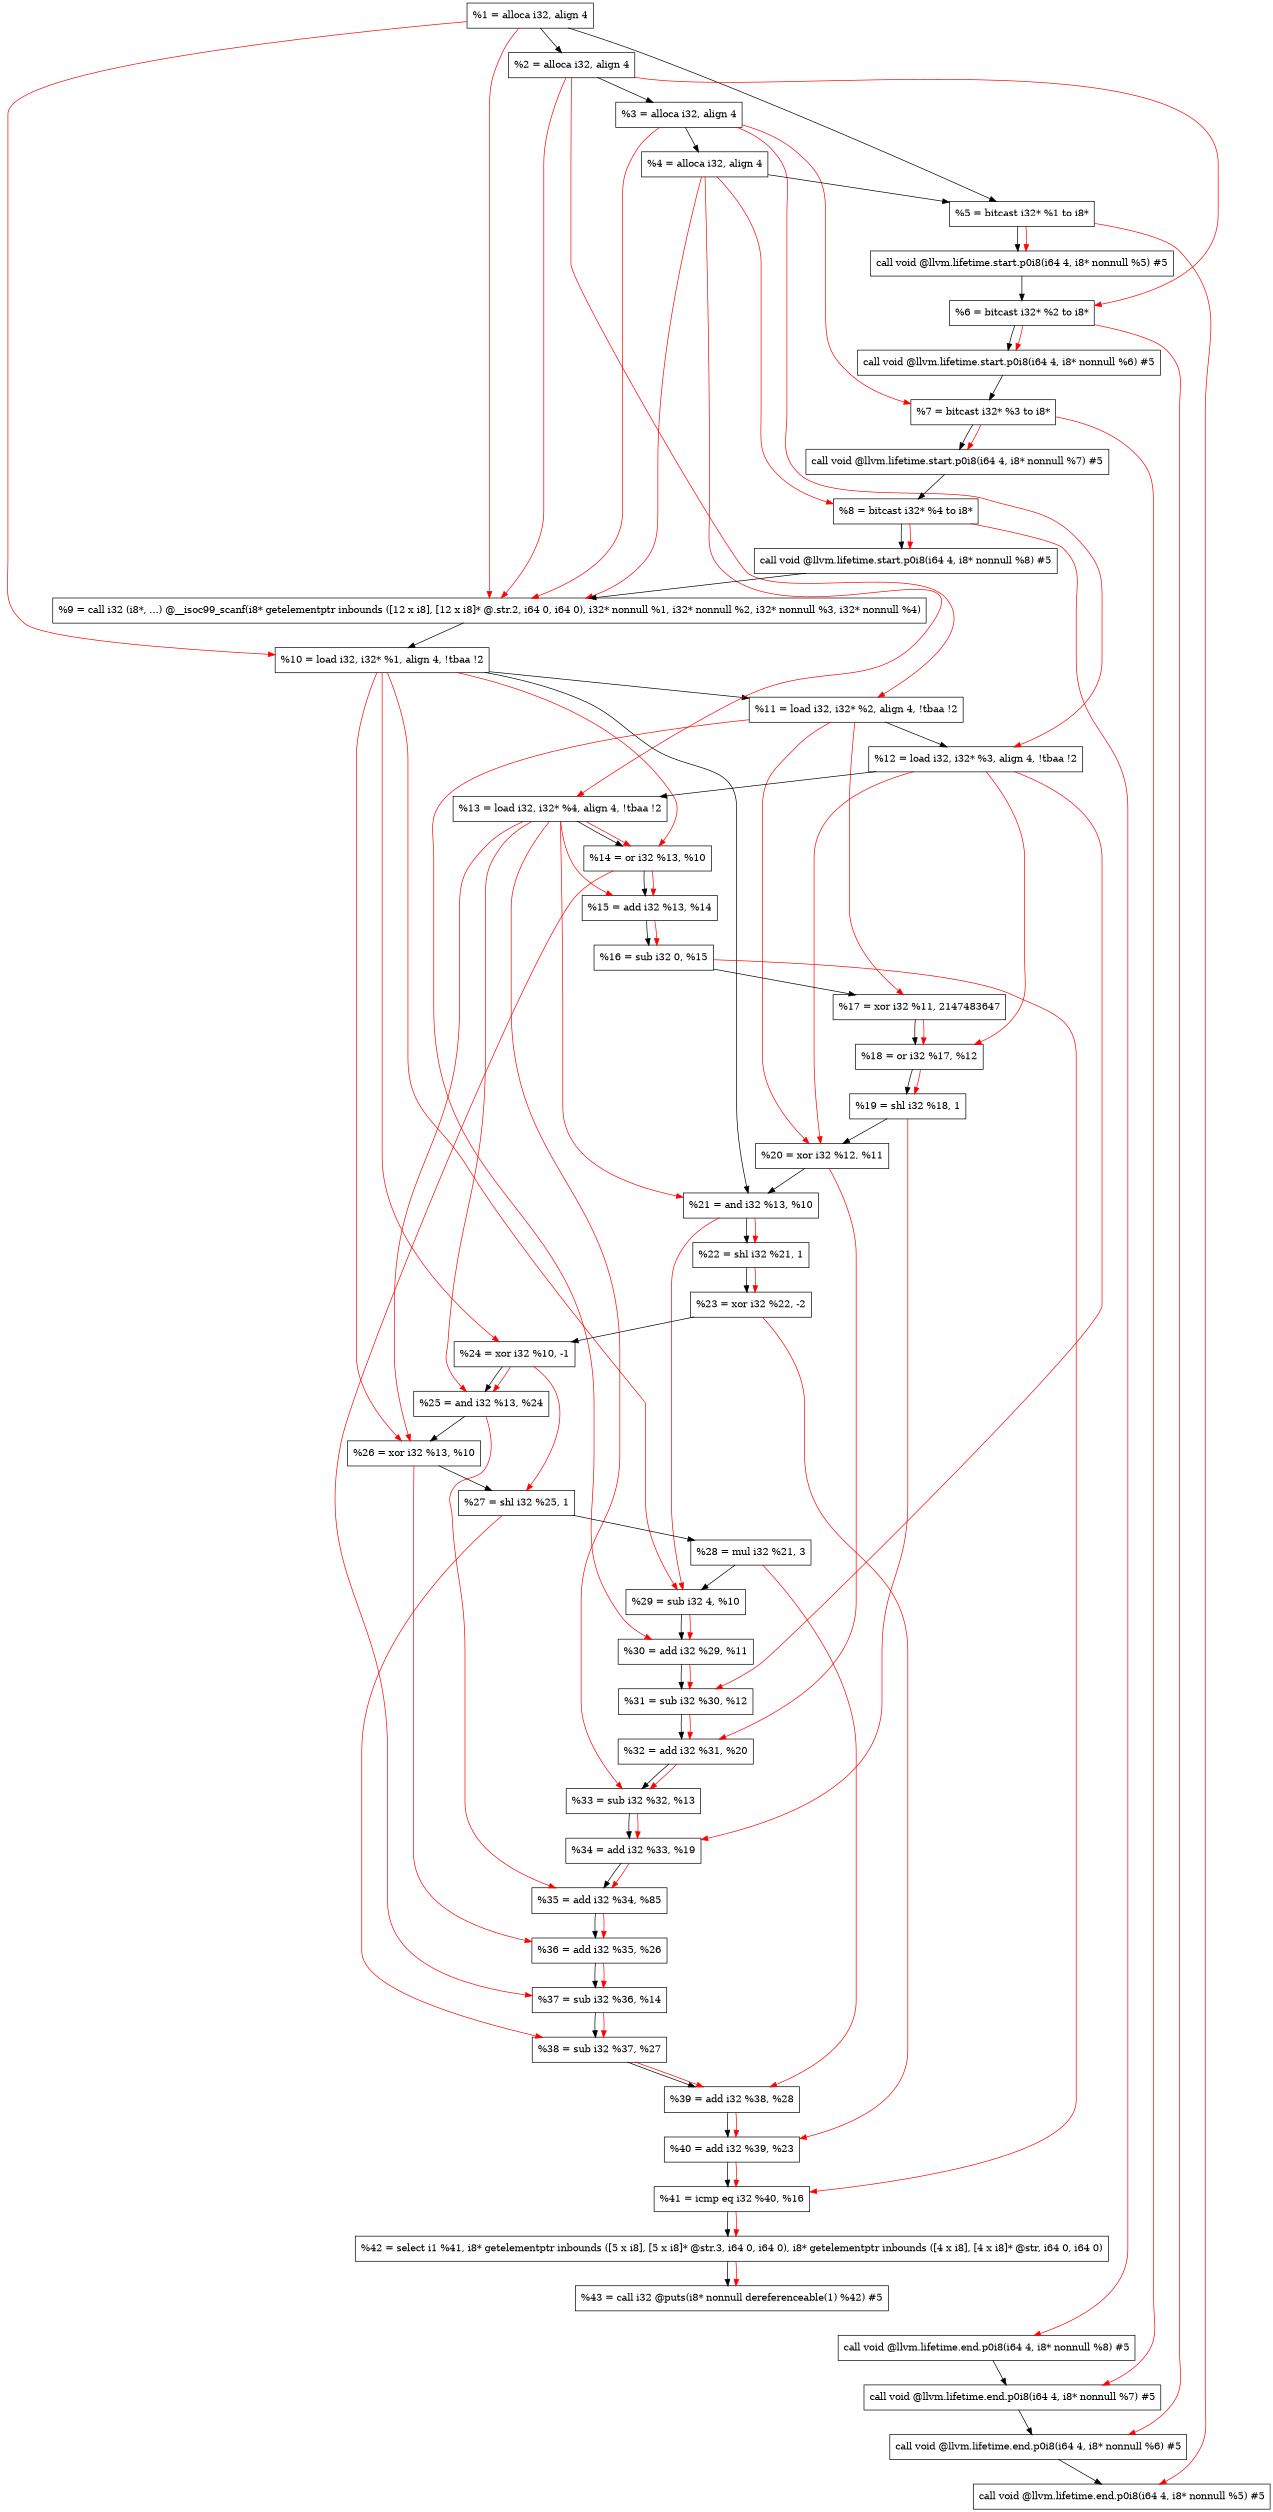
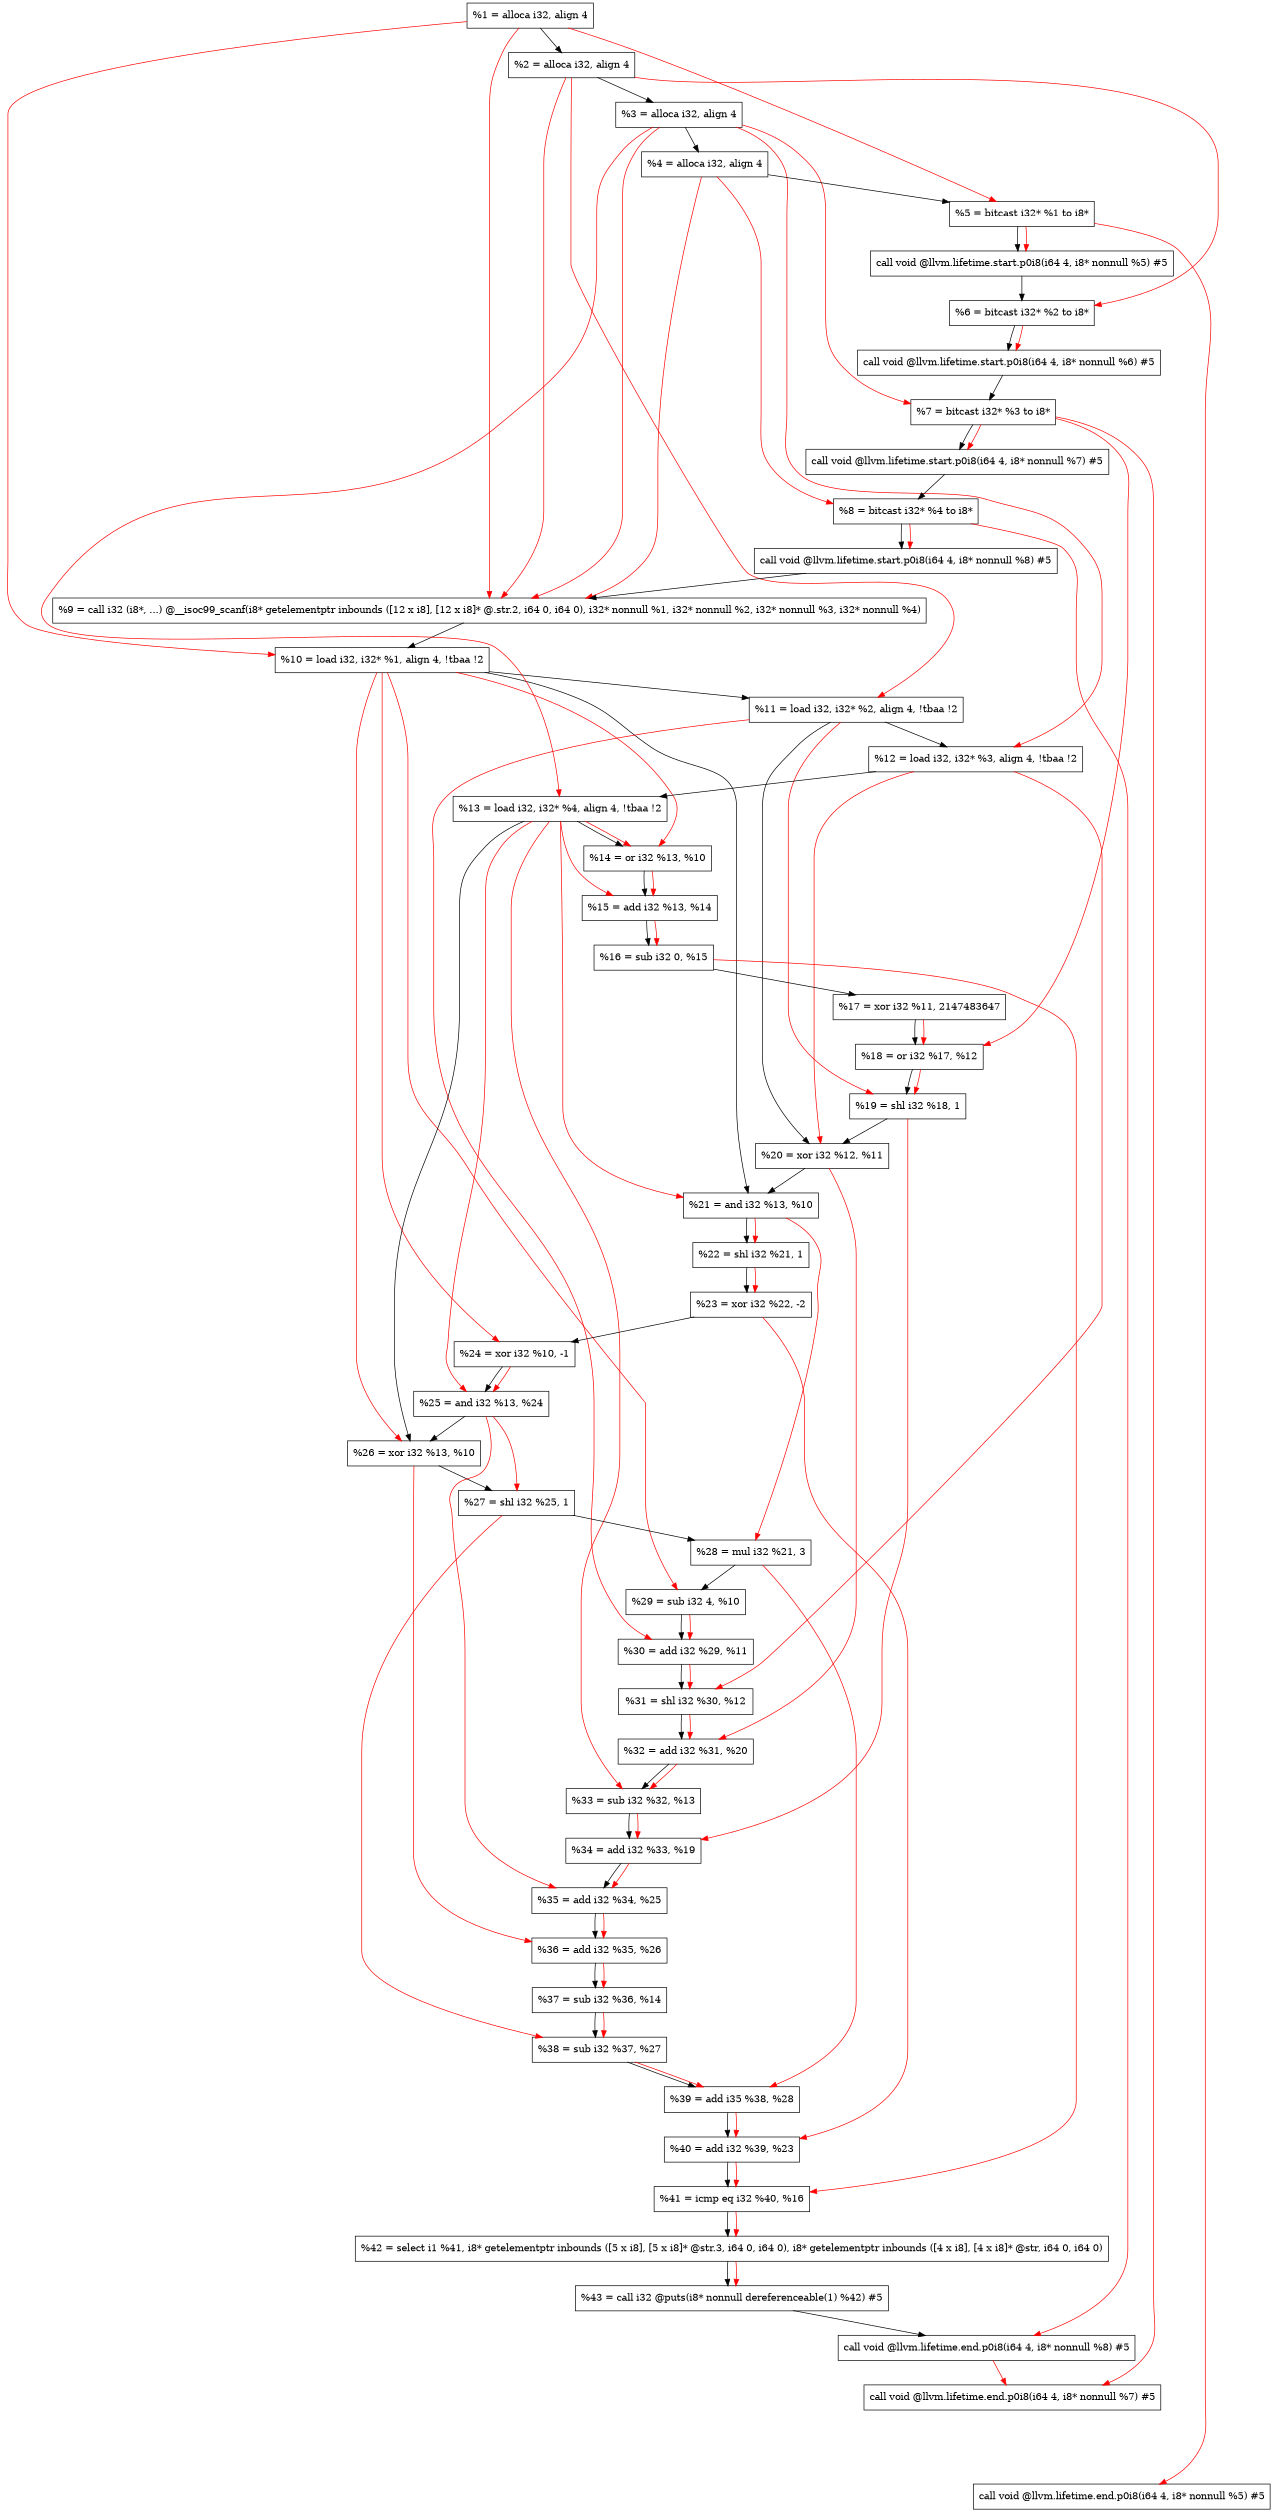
(781, 108) -> (781, 108)
(843, 595) -> (127, 526)
(849, 864) -> (788, 917)
(1025, 912) -> (1122, 731)
(762, 922) -> (762, 922)
(442, 1117) -> (442, 1117)
(671, 1391) -> (807, 1371)
(559, 1425) -> (512, 1448)
(341, 1445) -> none
(686, 1702) -> (686, 1702)
(599, 1901) -> (599, 1901)
(732, 2100) -> (732, 2100)
none -> (856, 2322)
(998, 2370) -> (998, 2370)
(1038, 2447) -> none
